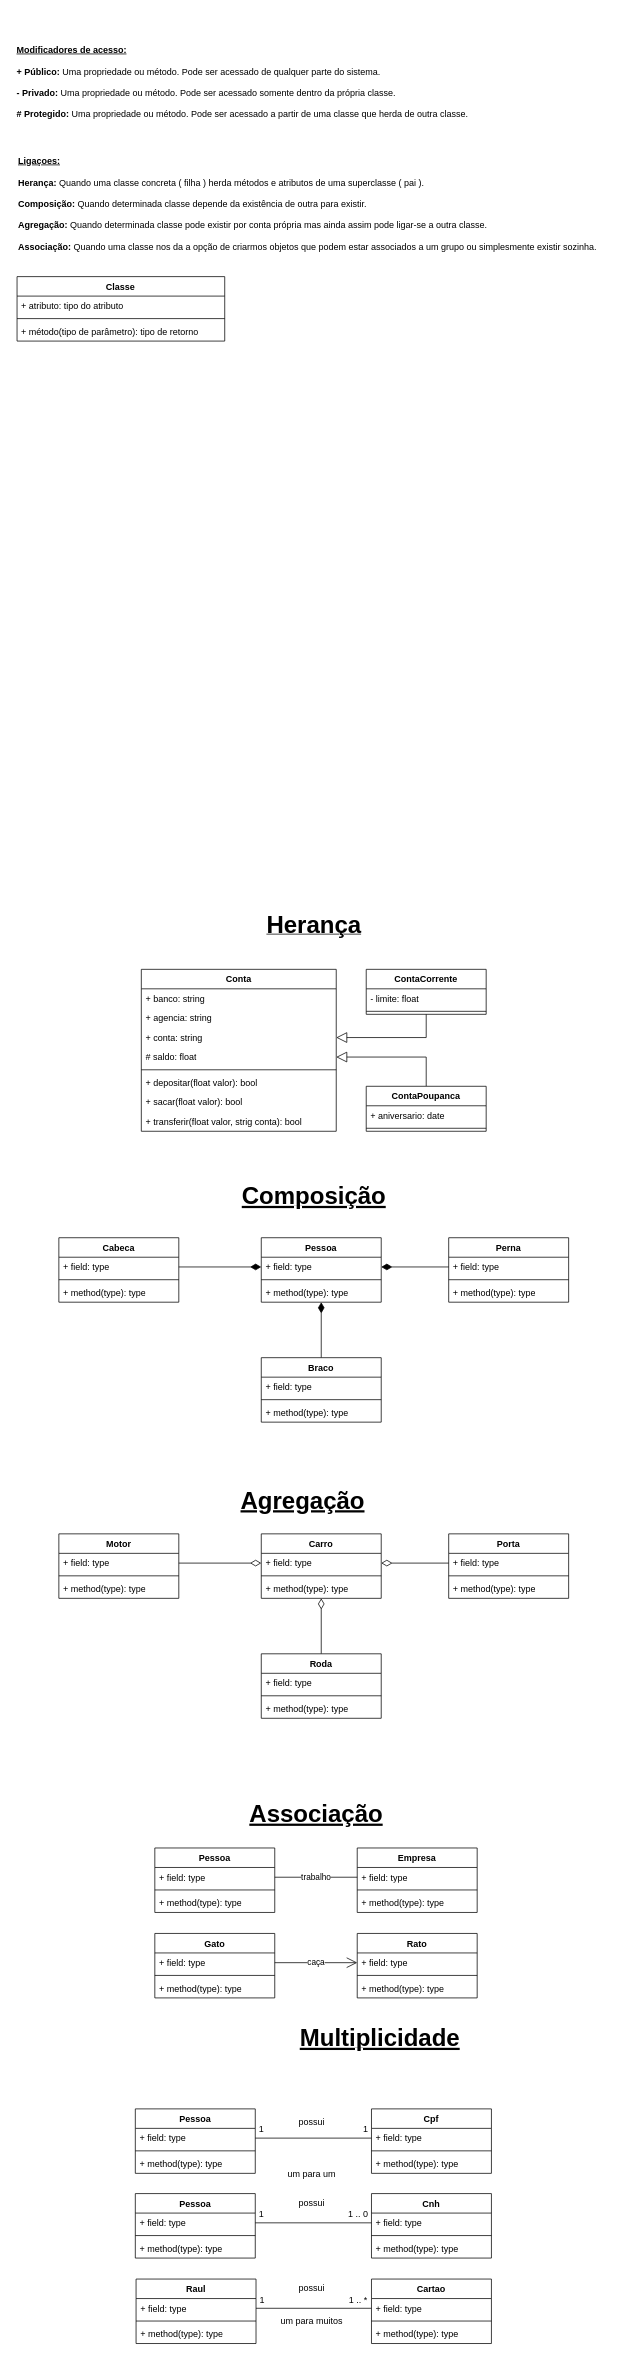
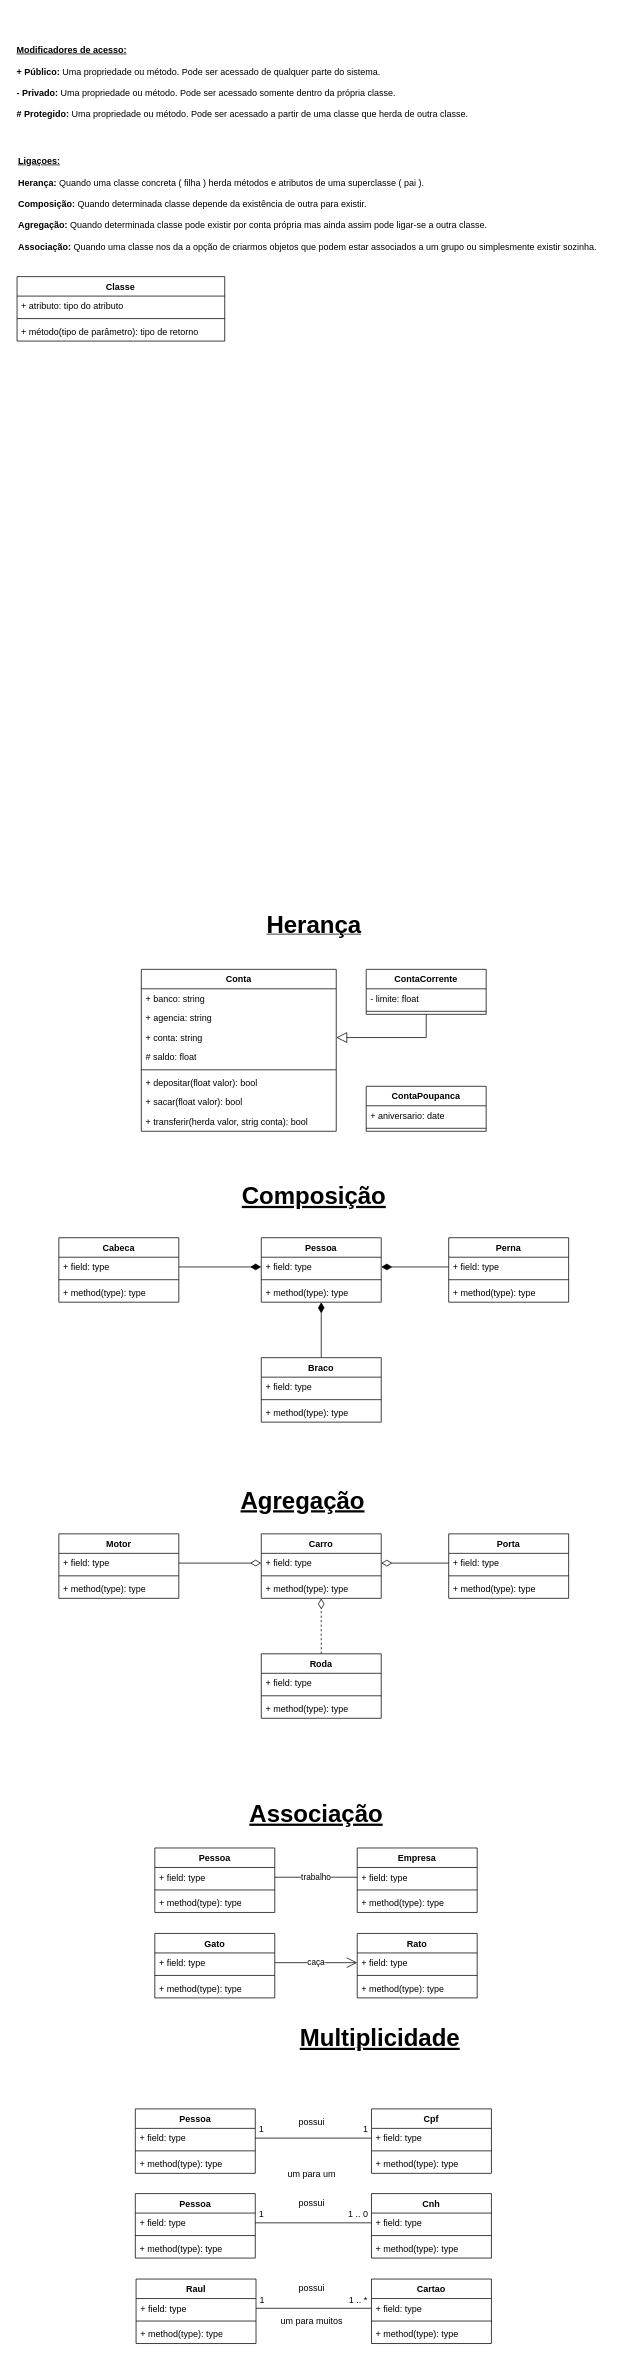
(401, 1057) -> none
(240, 1128) -> (240, 1128)
(321, 1631) -> (321, 1631)
